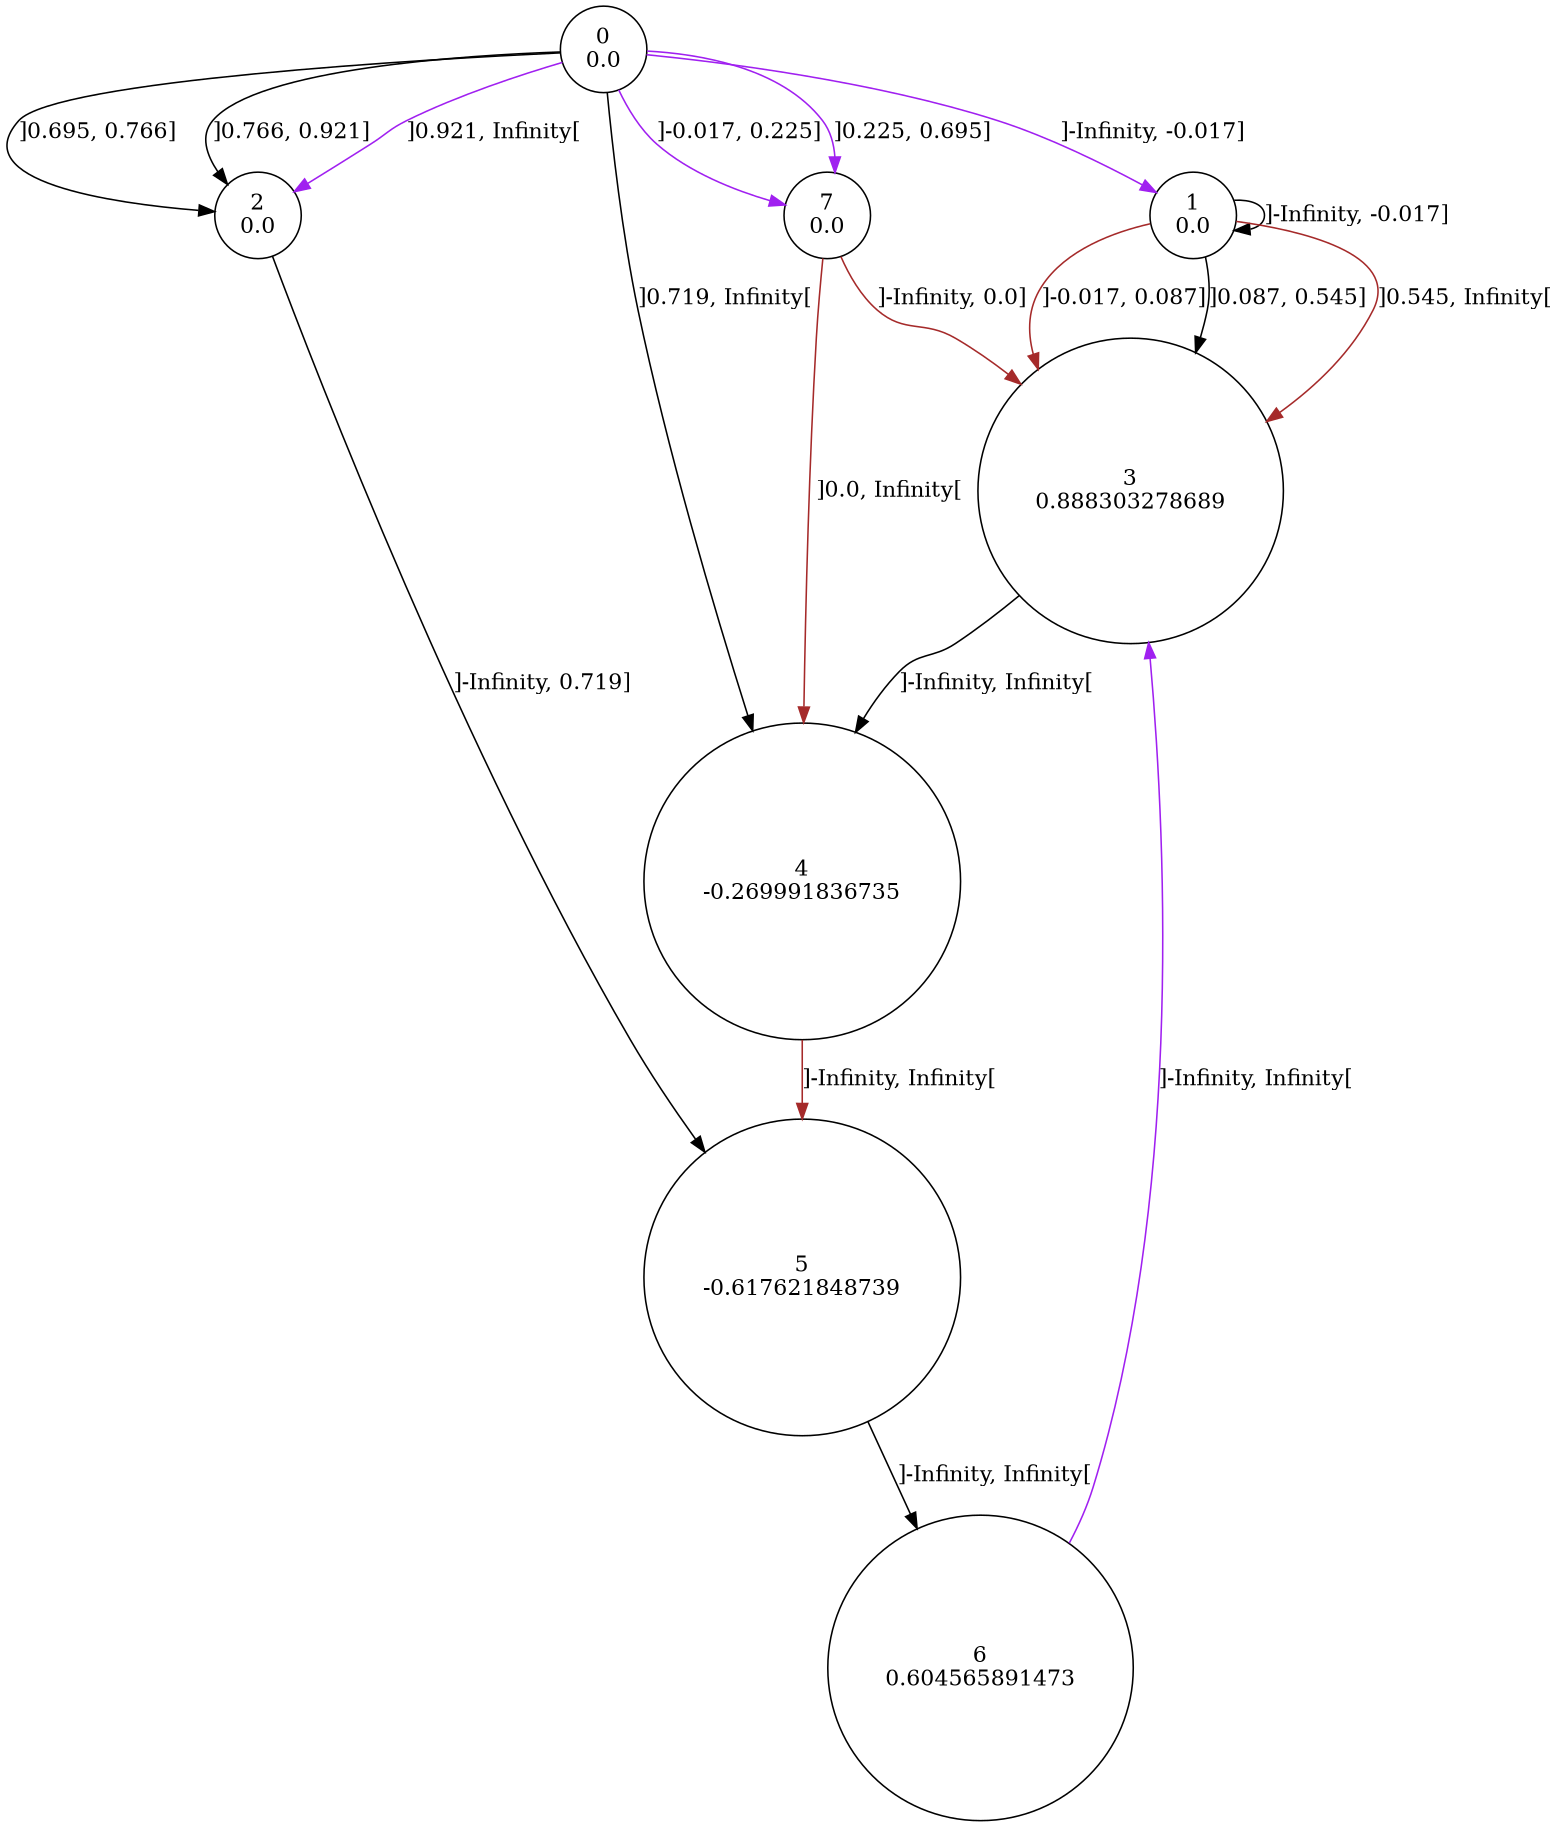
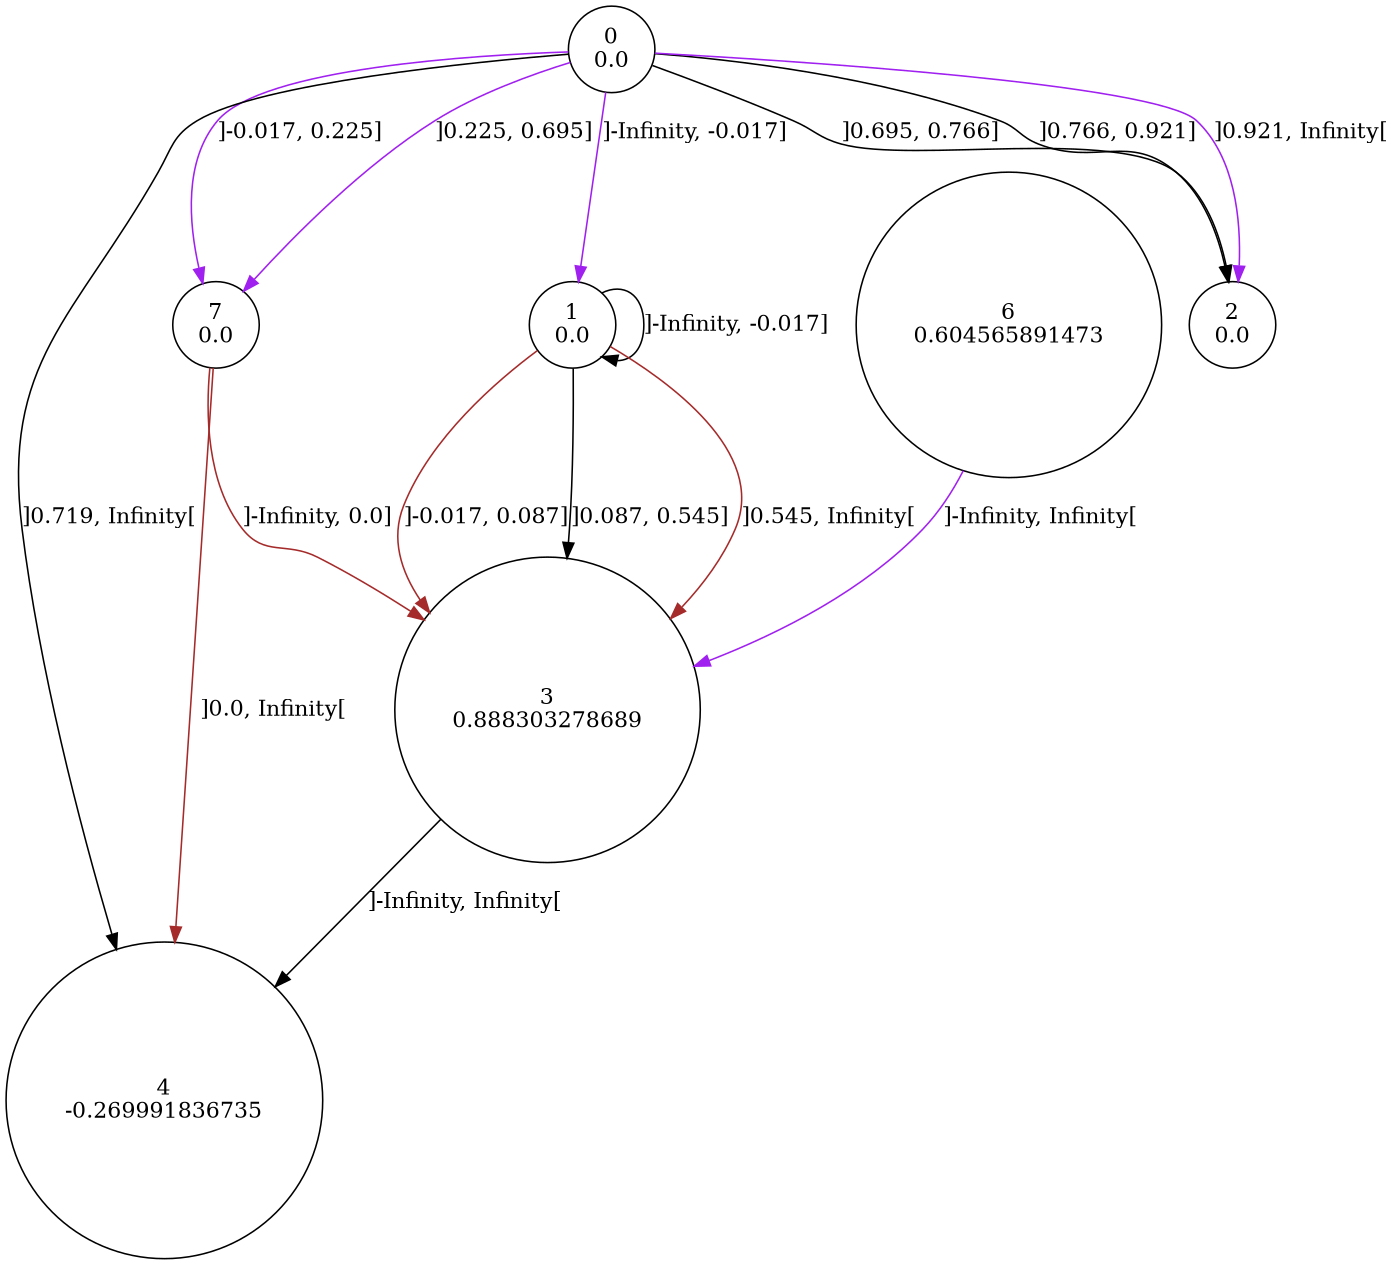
(802, 1277) -> none
